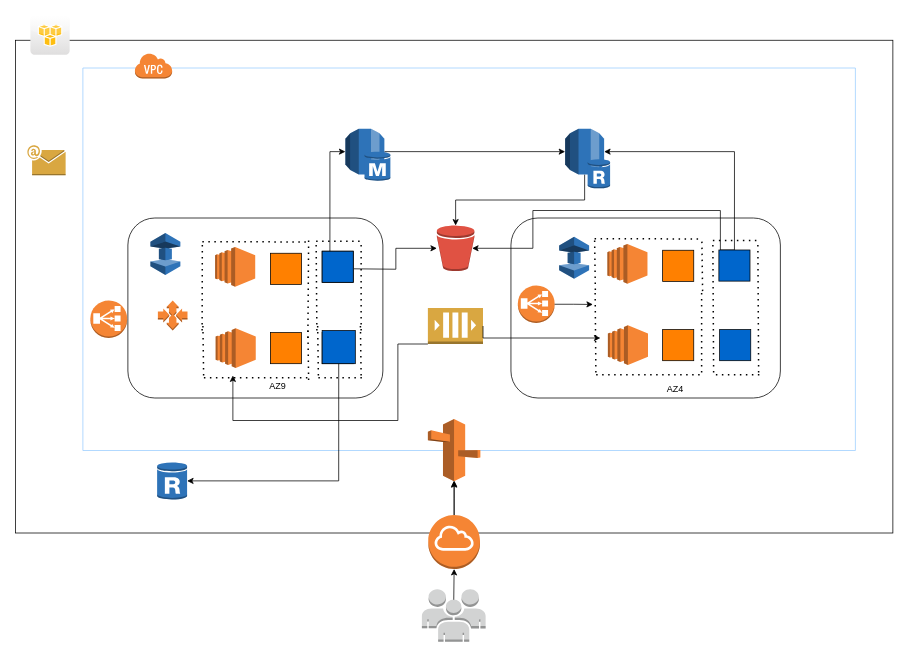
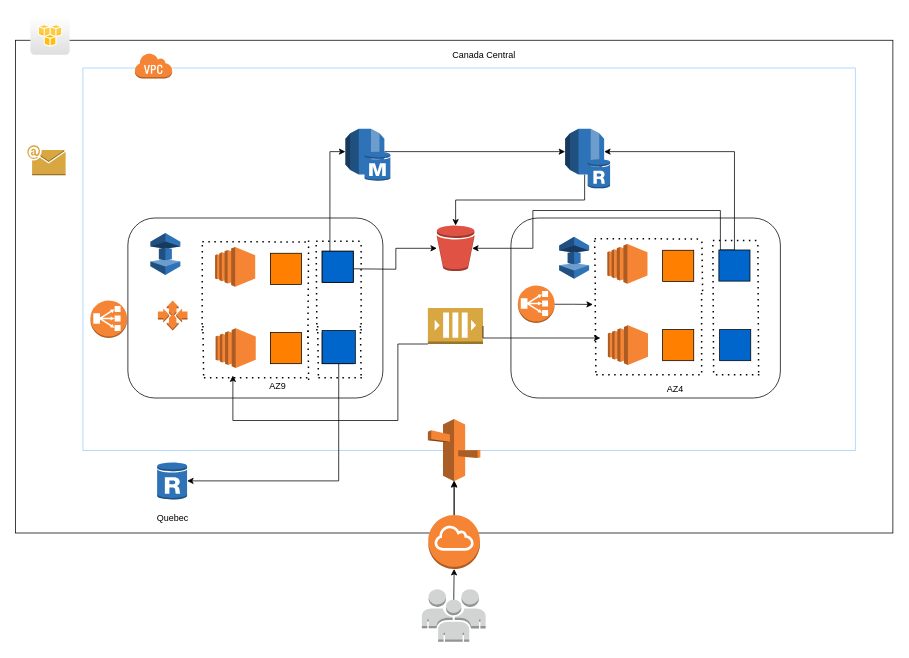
none -> (484, 55)
none -> (173, 519)
